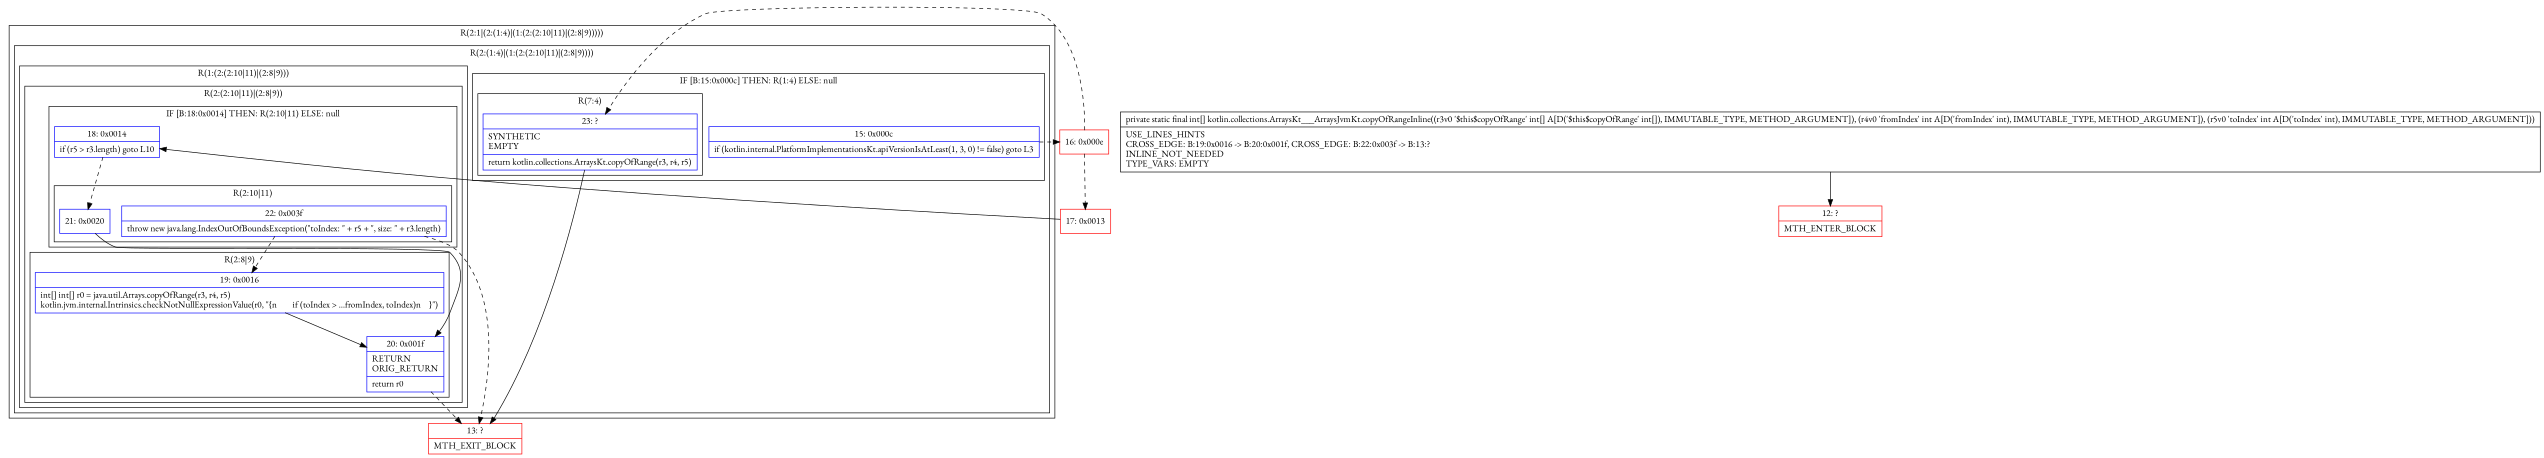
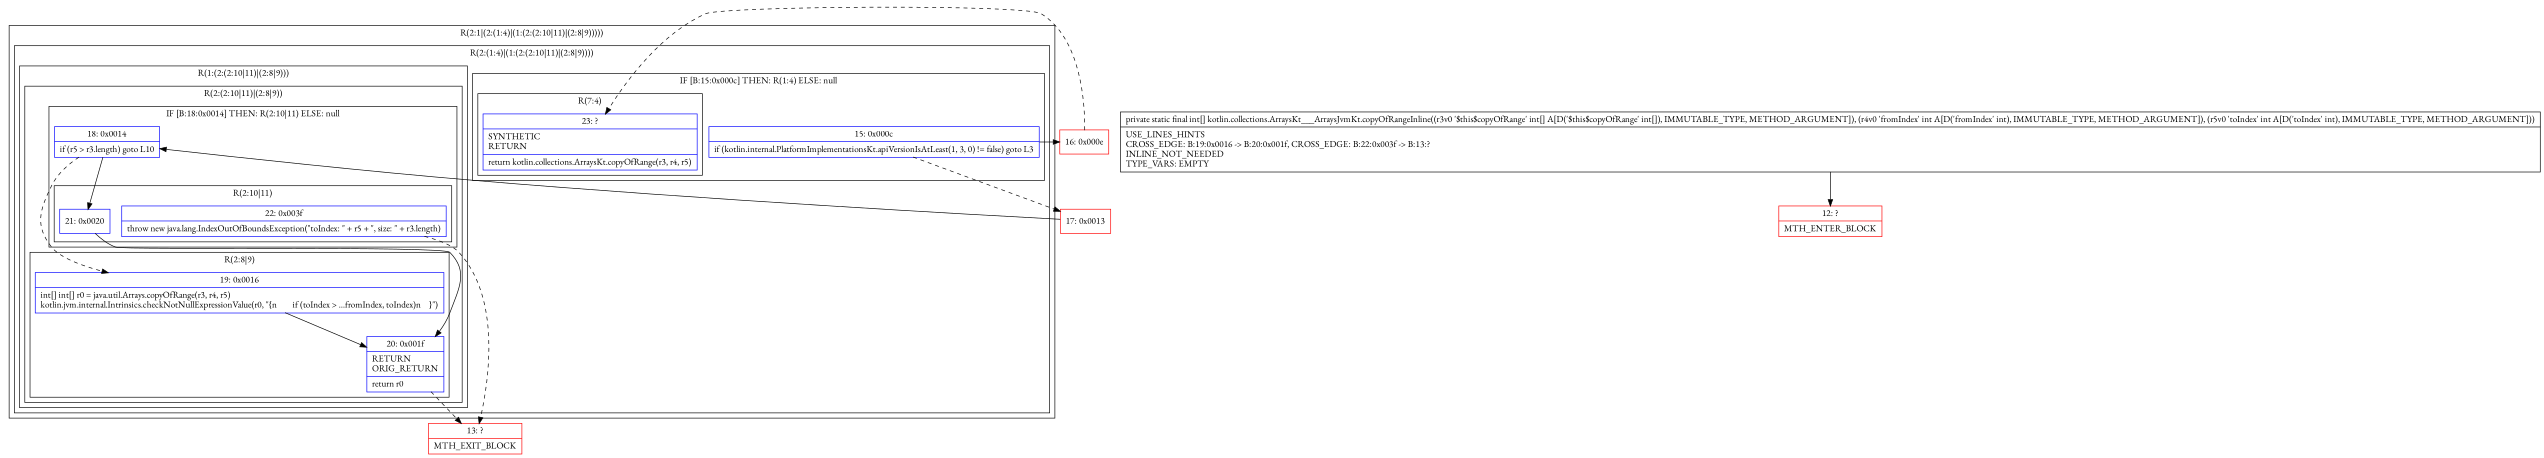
(1046, 142) -> (1046, 142)
(504, 146) -> (508, 146)
(1085, 178) -> (991, 186)
(96, 180) -> (96, 180)
(262, 256) -> (41, 225)
(549, 298) -> none
